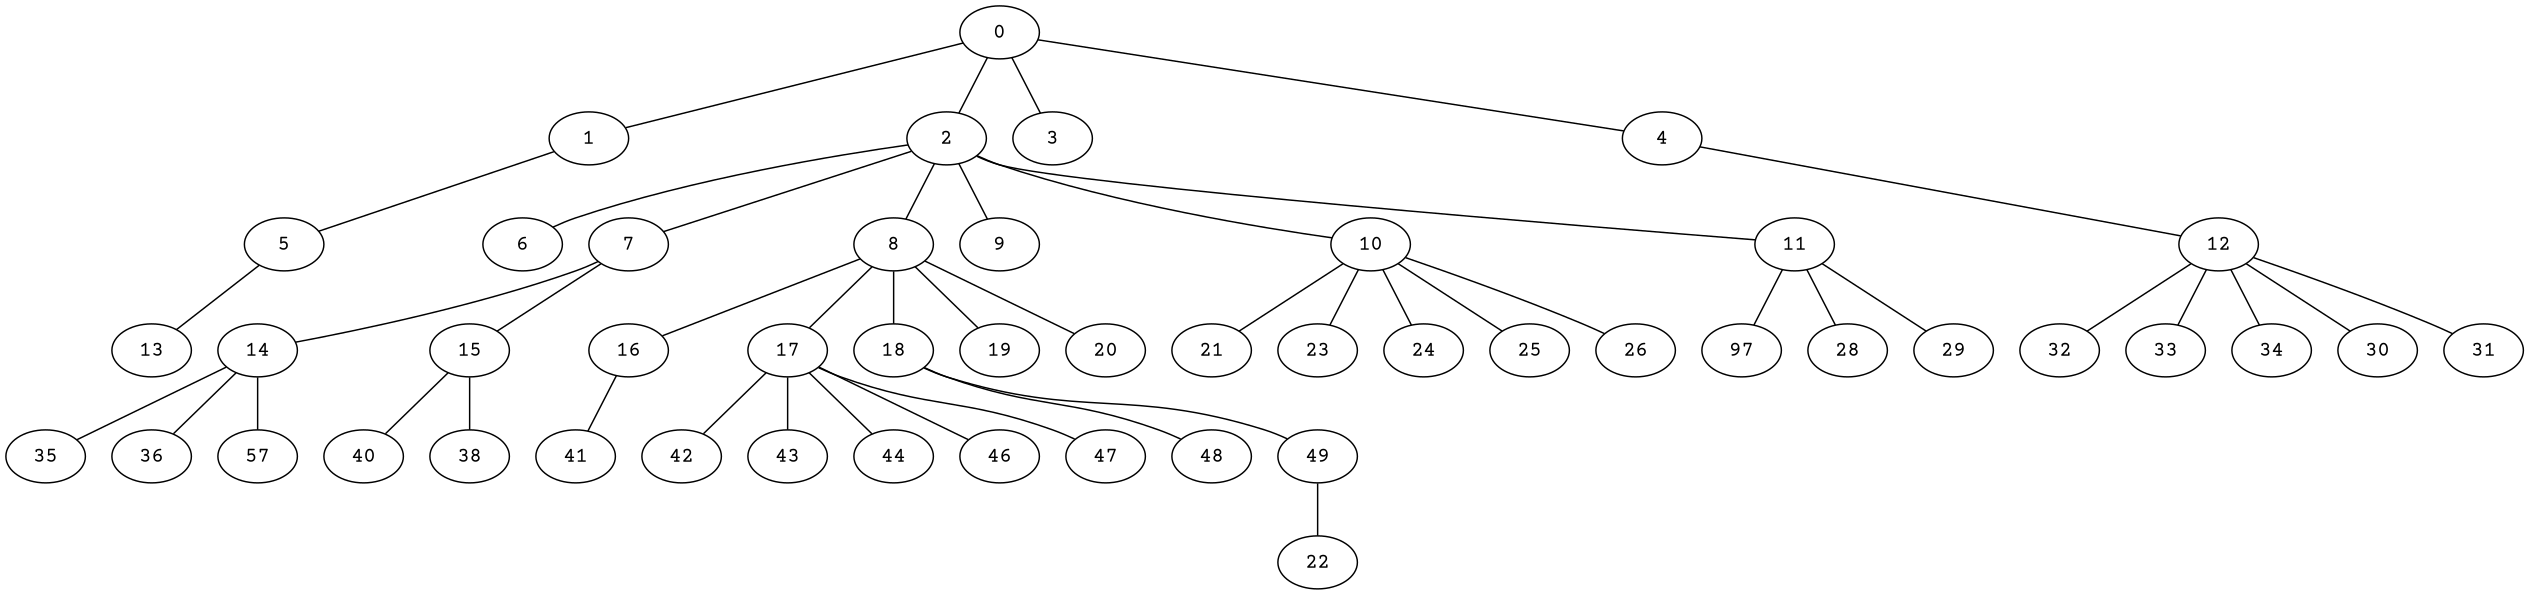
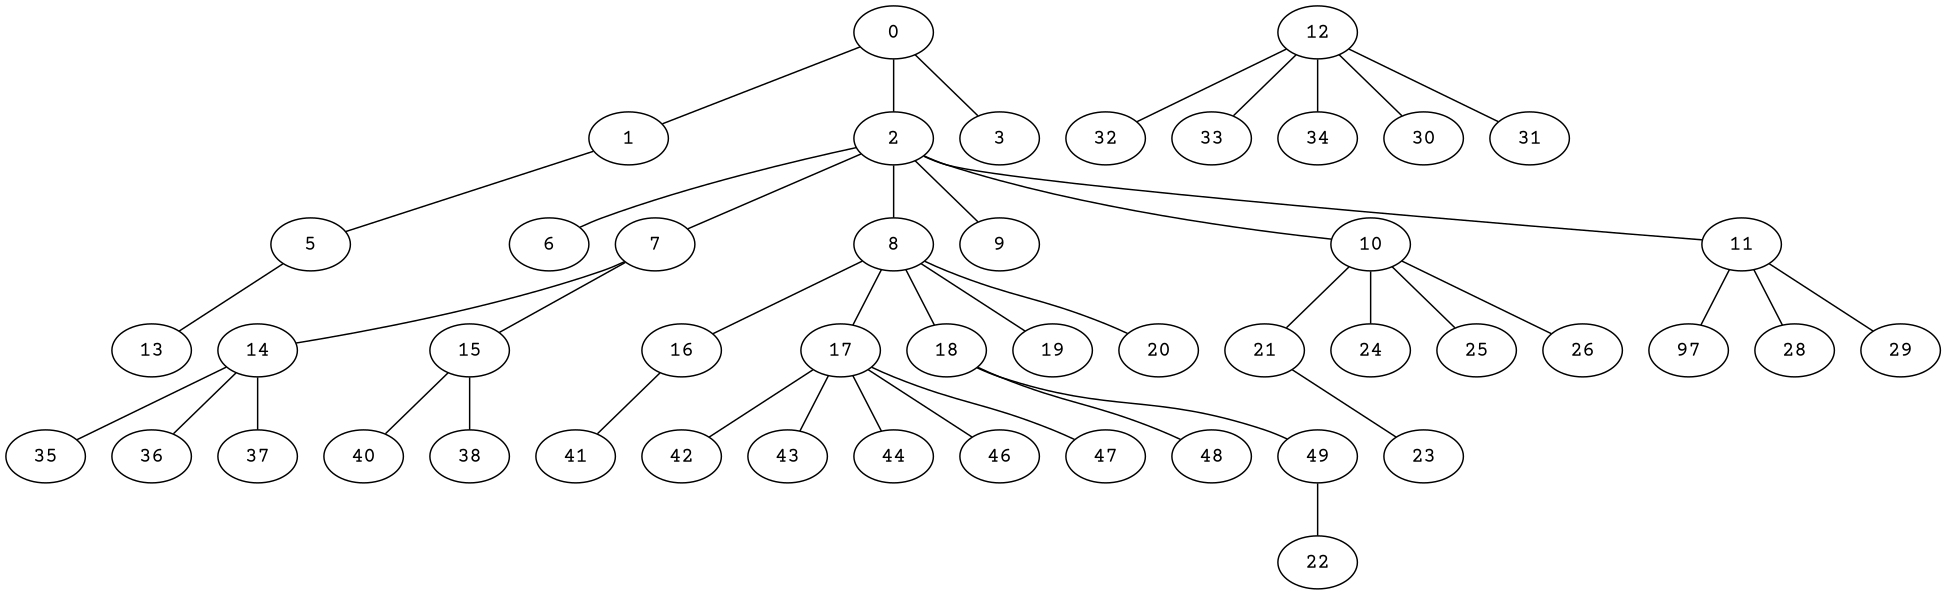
(1662, 138) -> none
(1344, 297) -> (1344, 403)
(258, 456) -> (258, 456)
